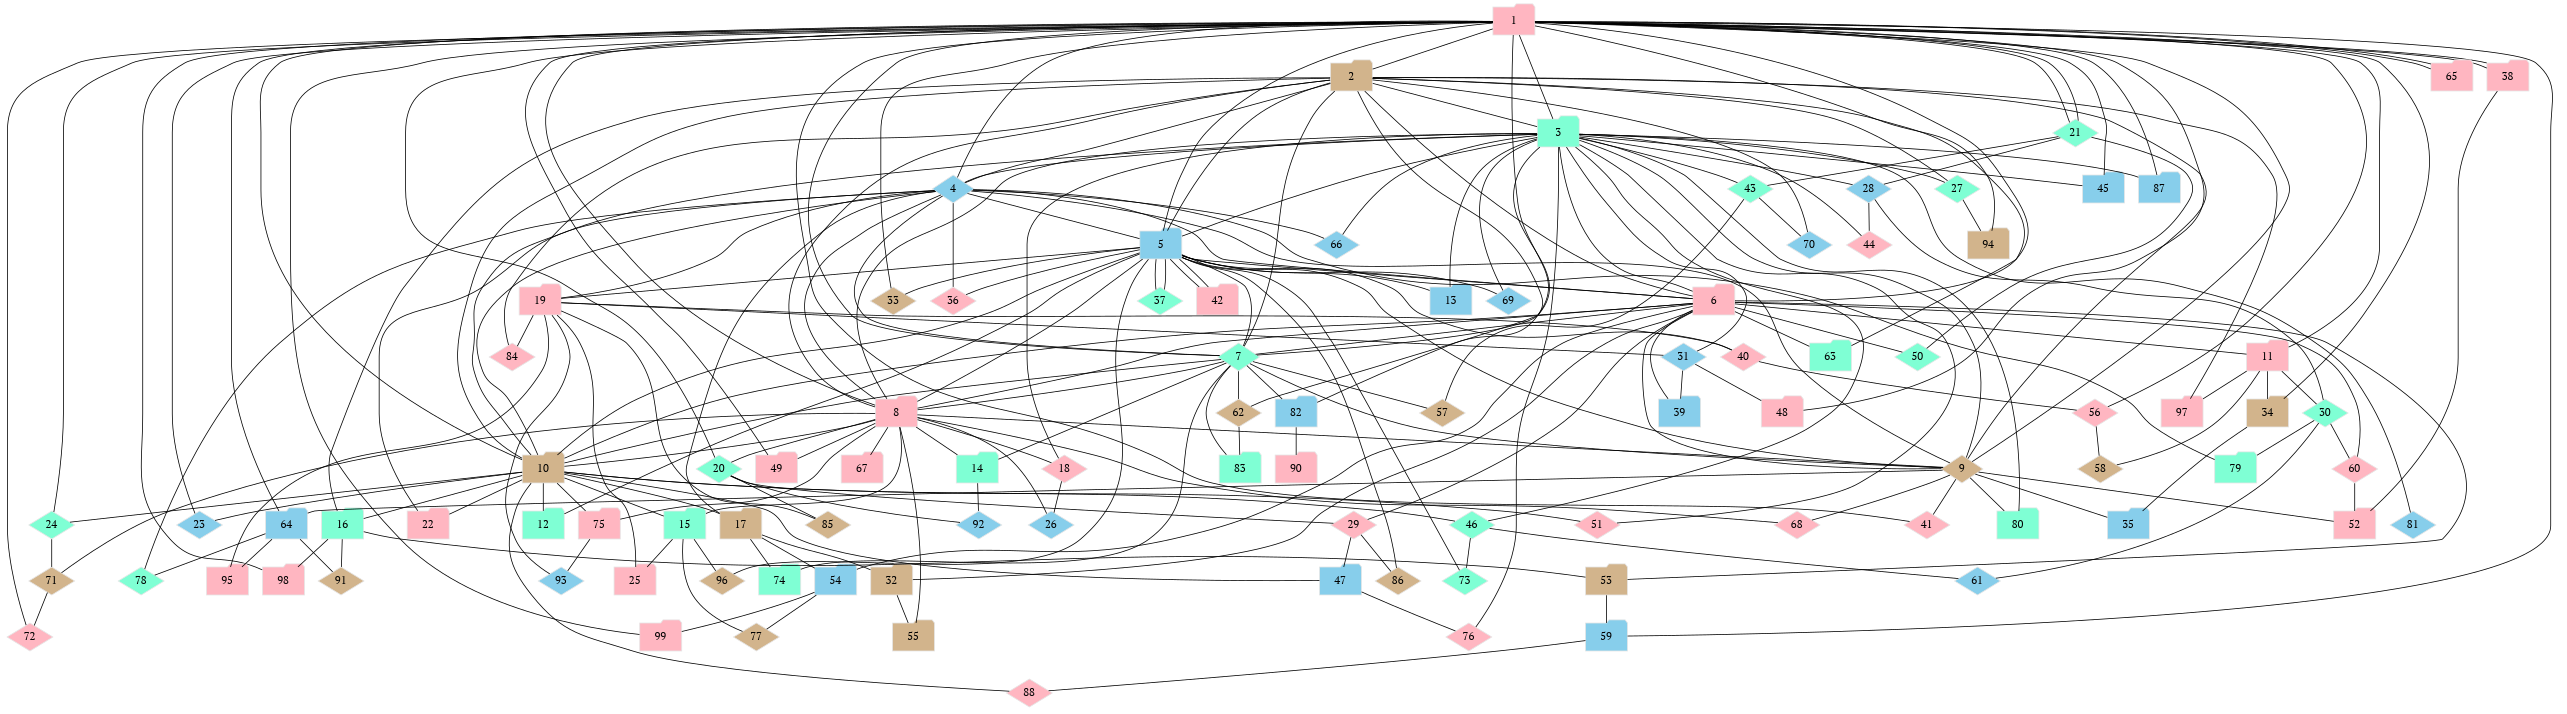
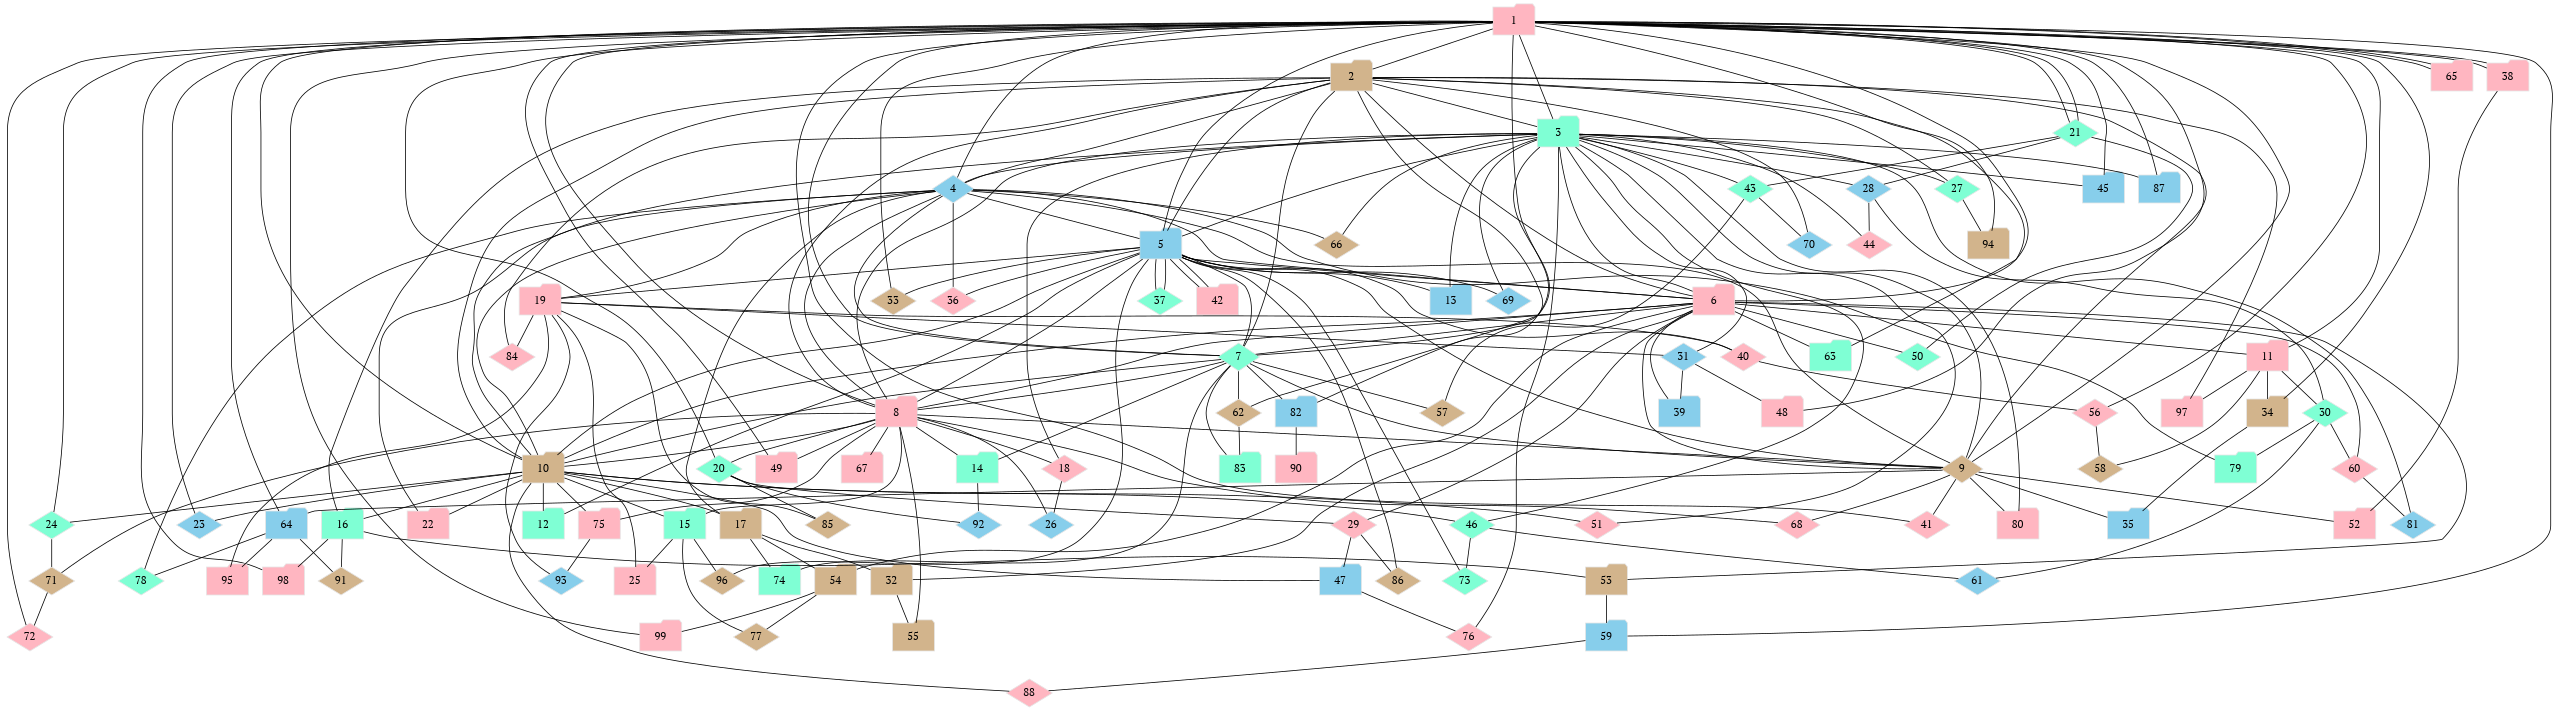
(1337, 245) -> (1337, 245)
(2355, 497) -> (2381, 494)
(2018, 525) -> (2018, 525)
(836, 581) -> (836, 581)
